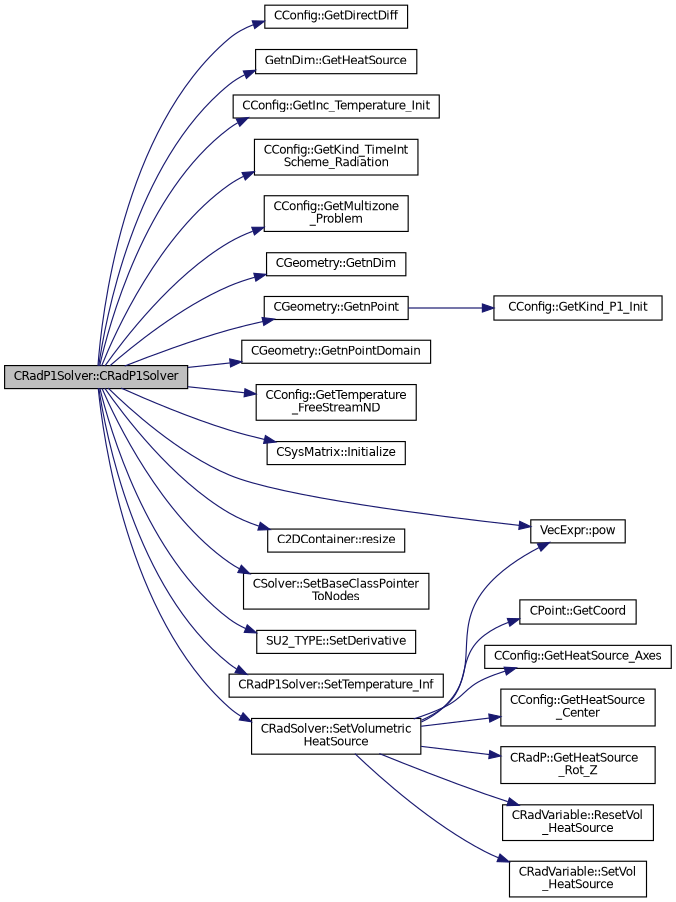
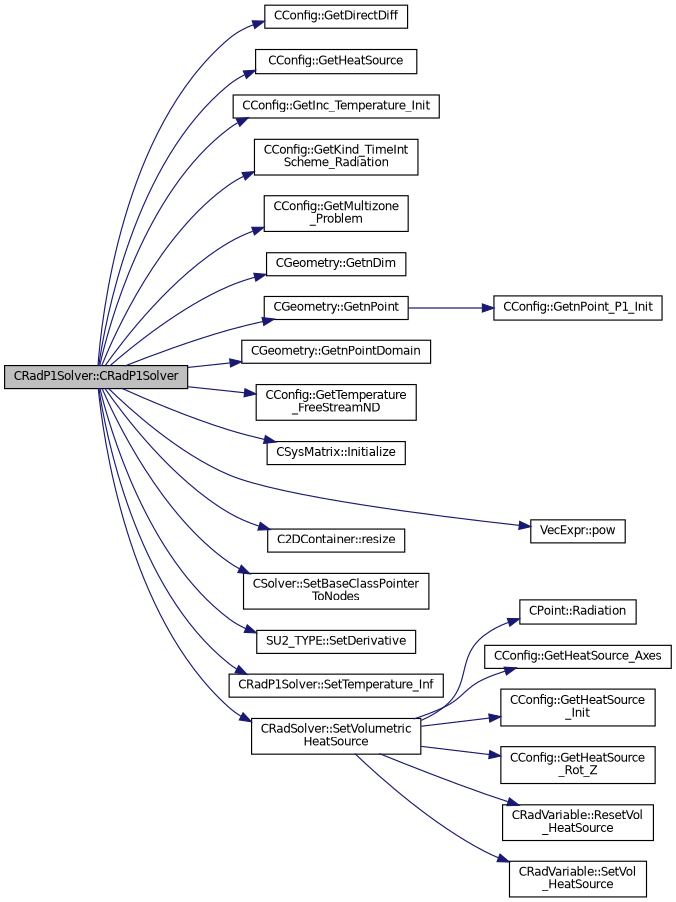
(336, 62) -> (336, 62)
(578, 308) -> (578, 308)
(578, 612) -> (578, 612)
(468, 628) -> none
(578, 708) -> (578, 708)
(578, 765) -> (578, 765)
